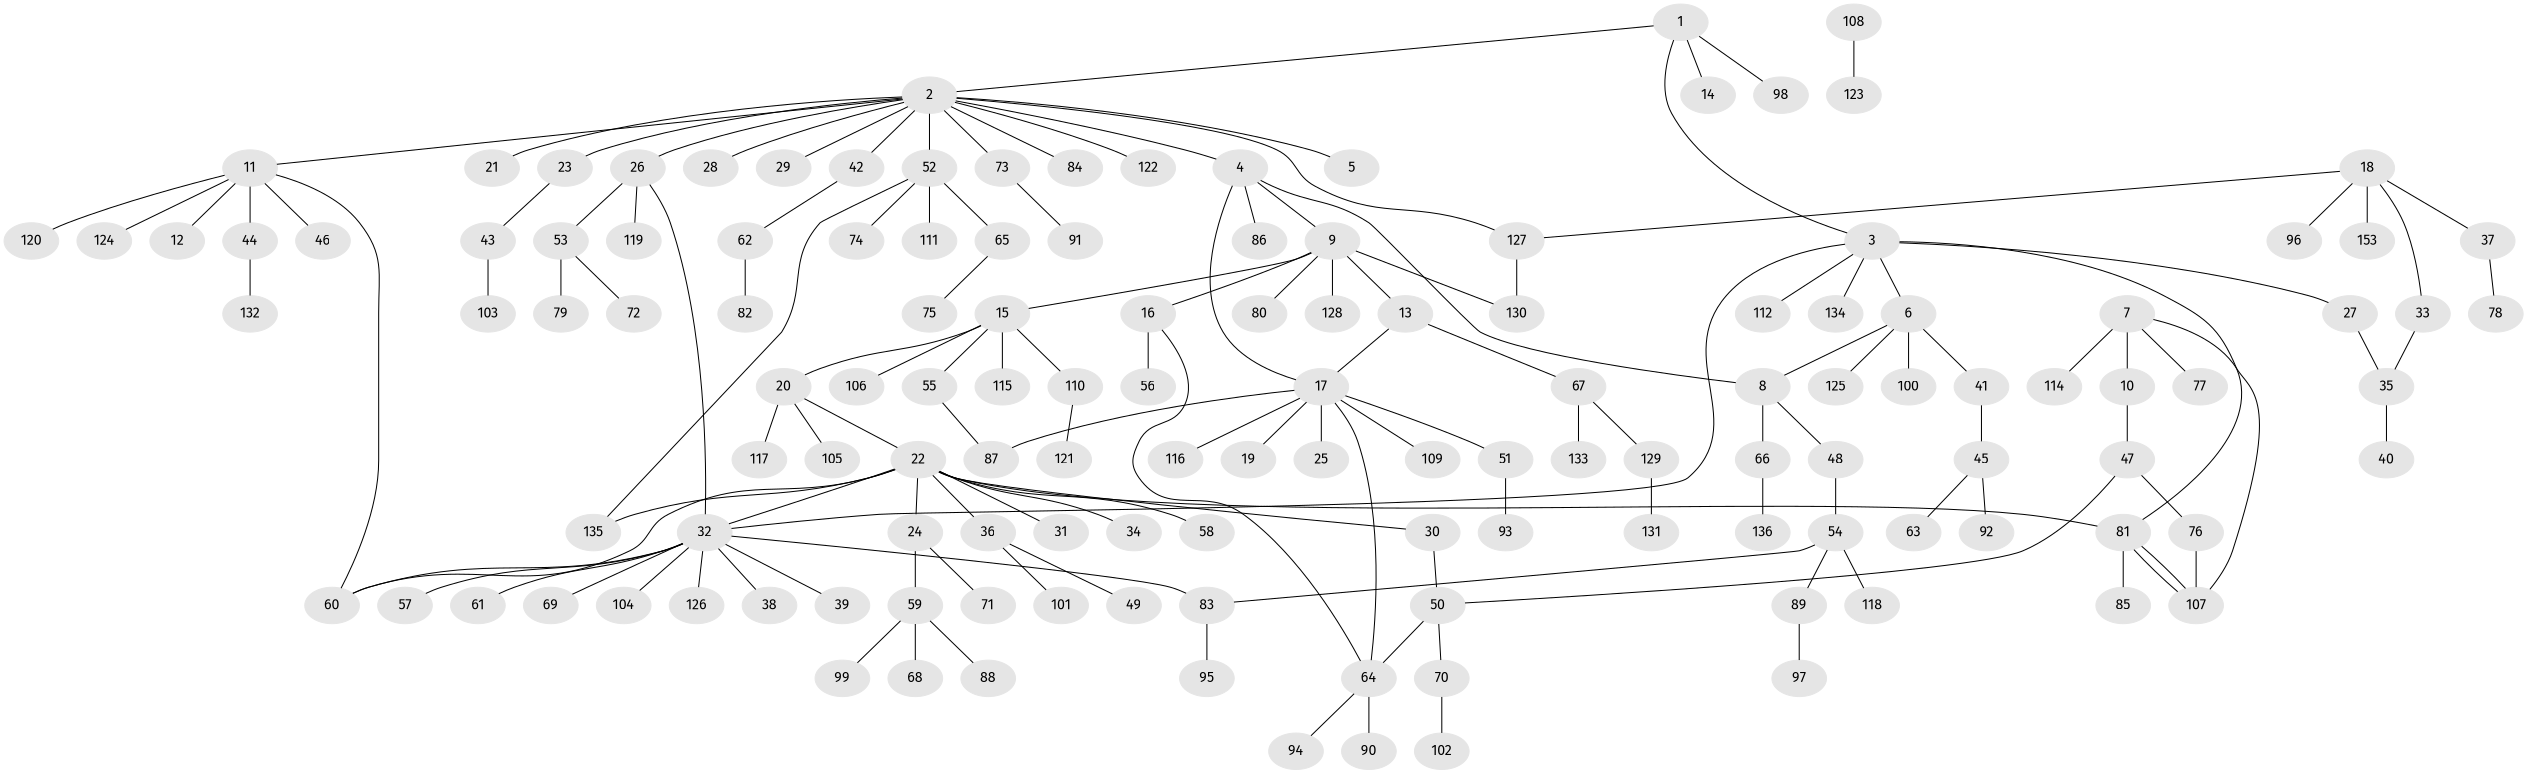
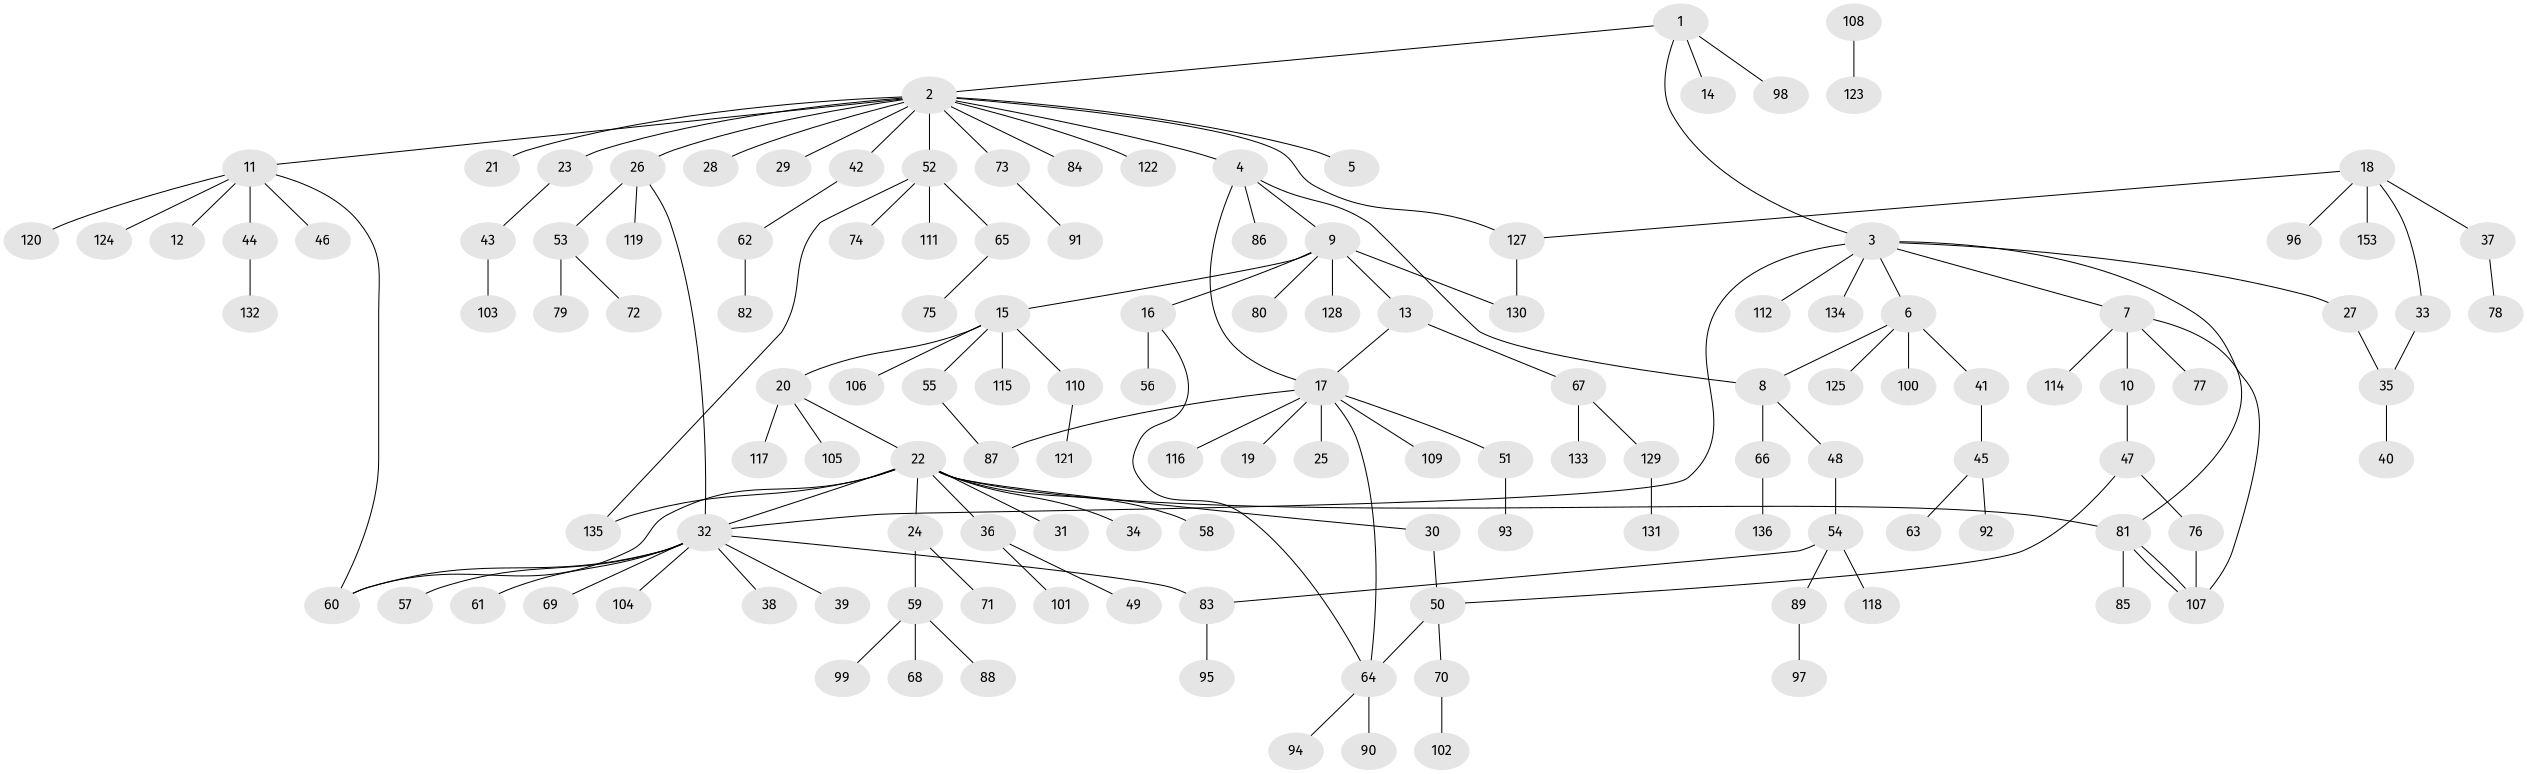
none -> (2000, 277)
(697, 605) -> none
